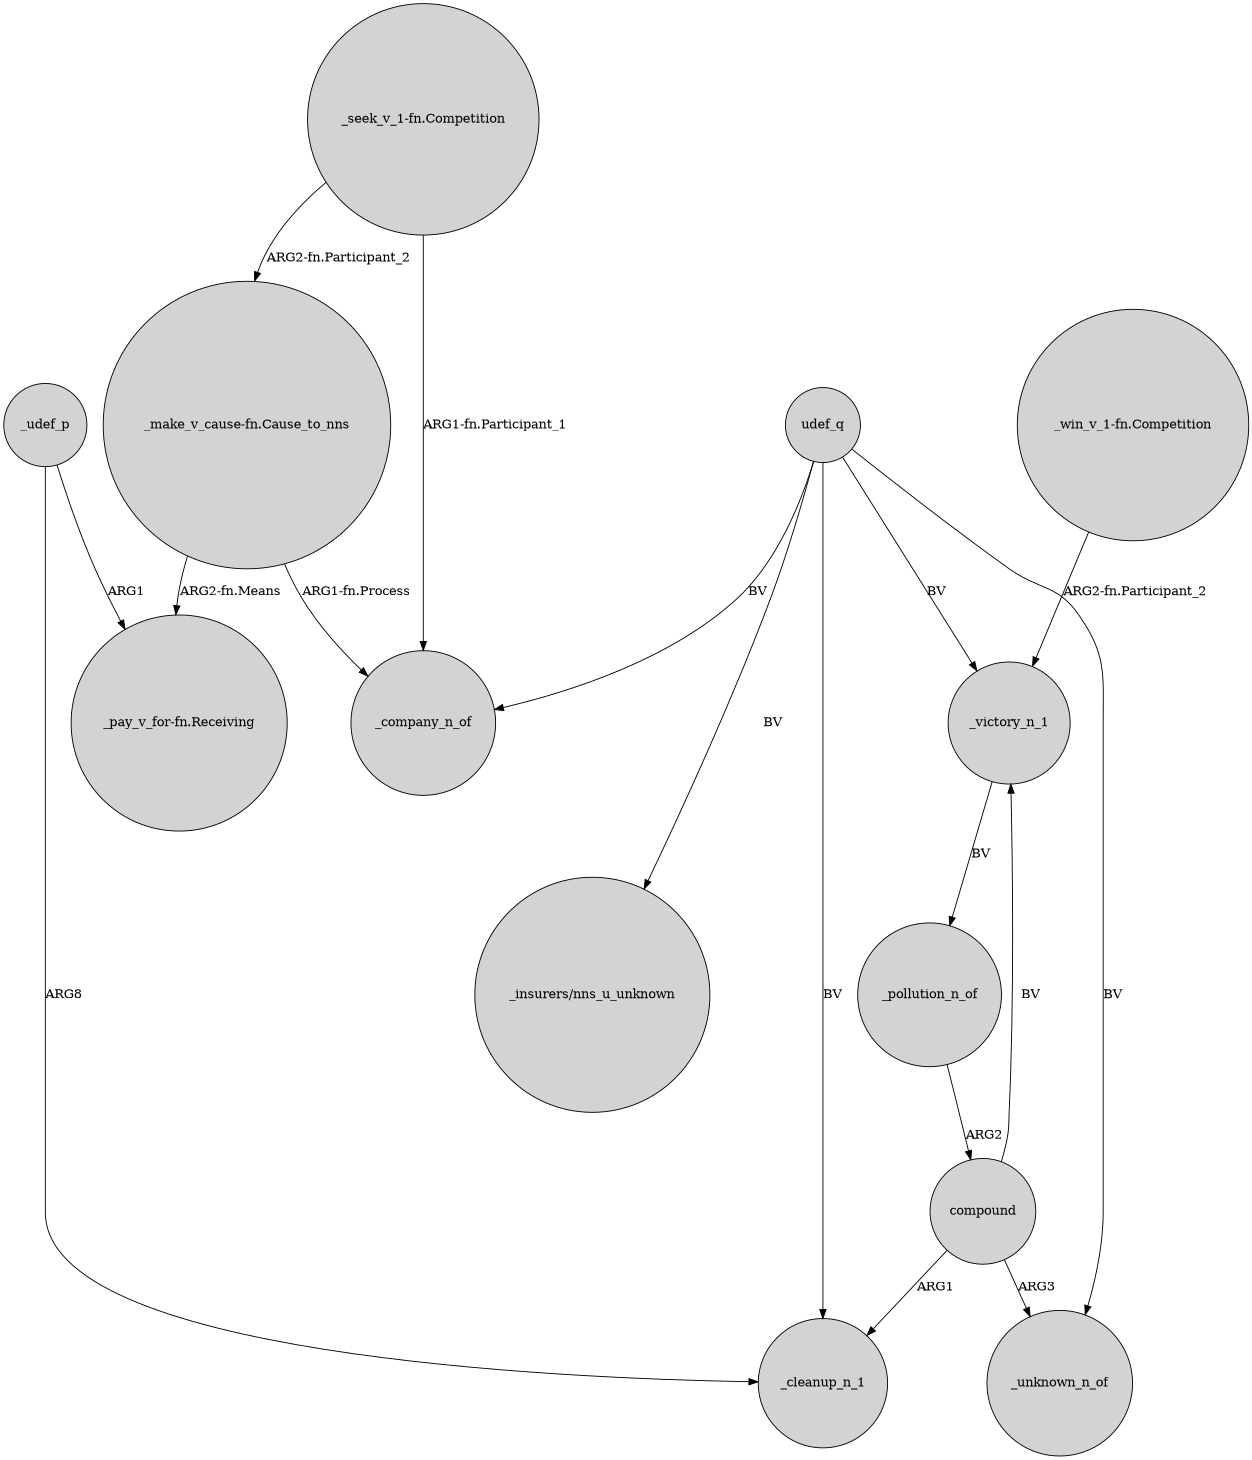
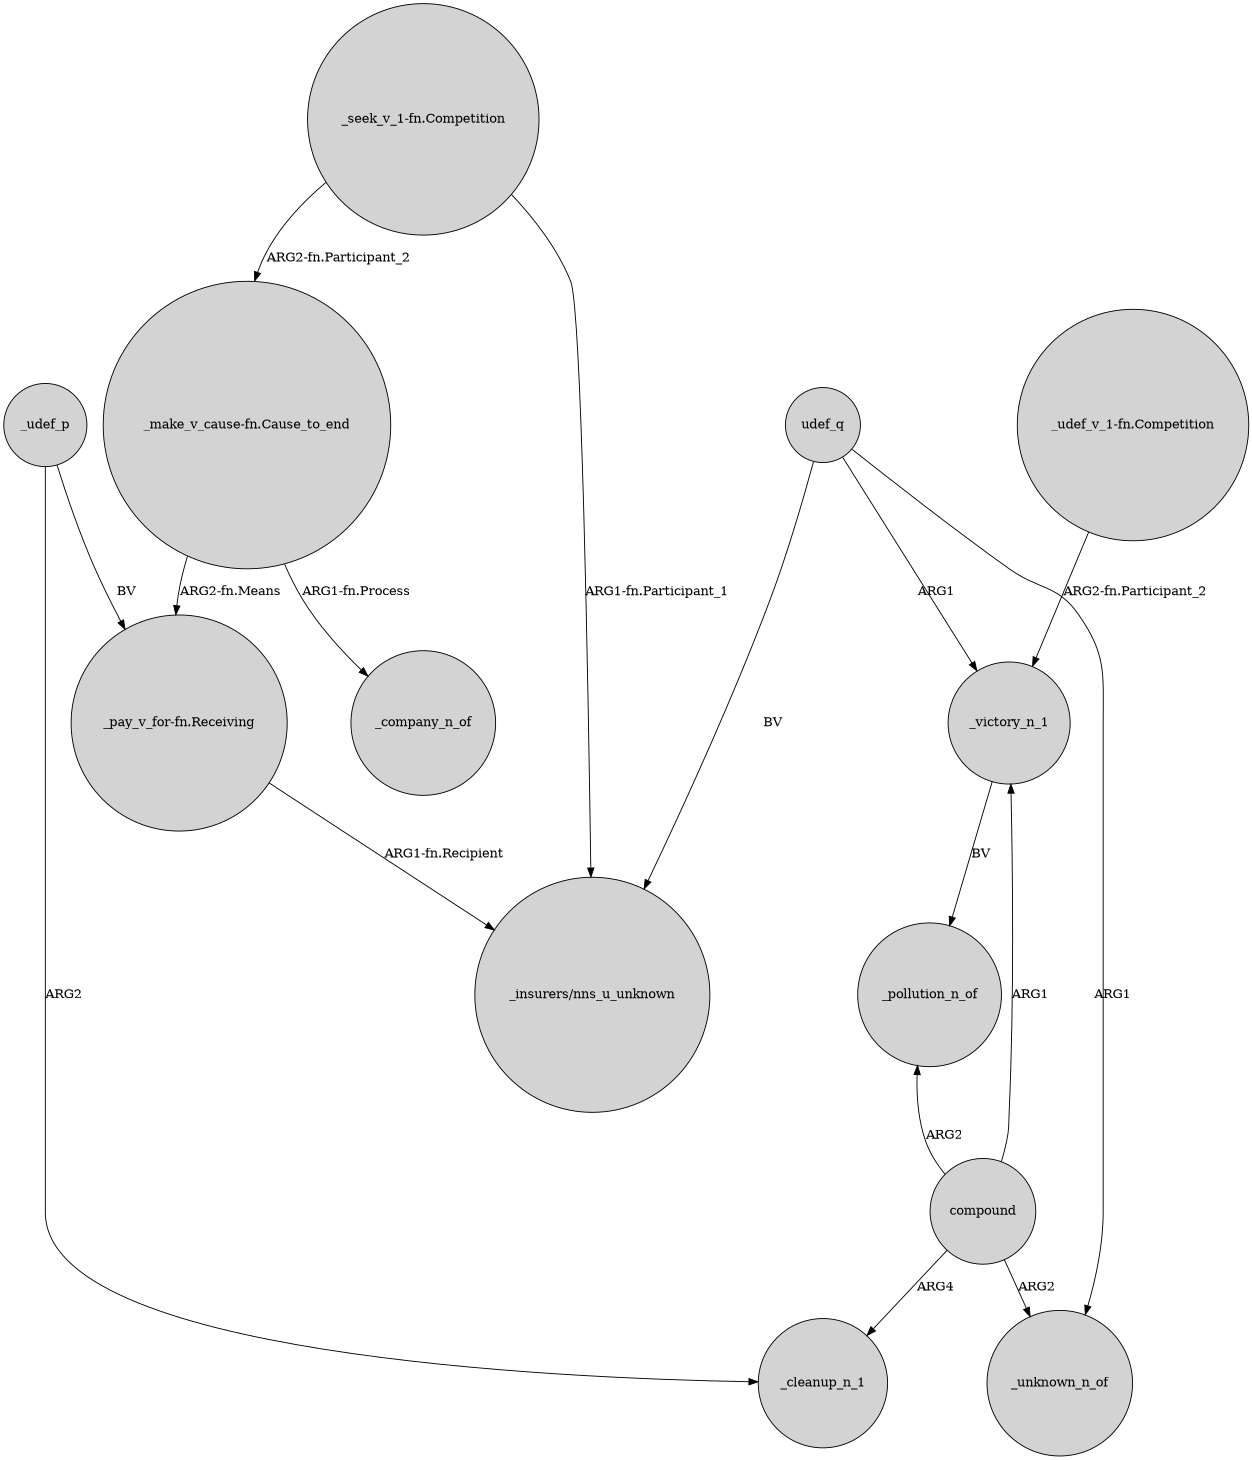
(247, 425) -> (247, 425)
(1133, 425) -> (1133, 425)
(423, 438) -> (584, 521)
(126, 592) -> (126, 592)
(936, 592) -> (936, 592)
(697, 629) -> none
none -> (378, 854)
(823, 886) -> none
(64, 995) -> (64, 995)
(1030, 995) -> (1030, 995)
(1113, 995) -> (1113, 995)
(958, 1108) -> (922, 1127)
(935, 1287) -> (935, 1287)
(1037, 1287) -> (1037, 1287)
